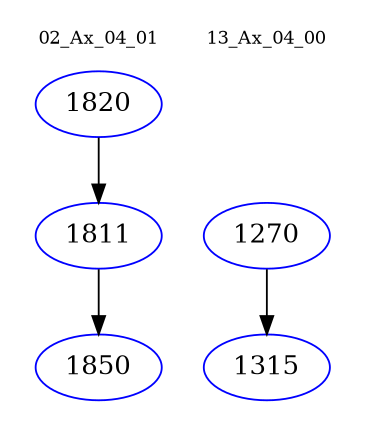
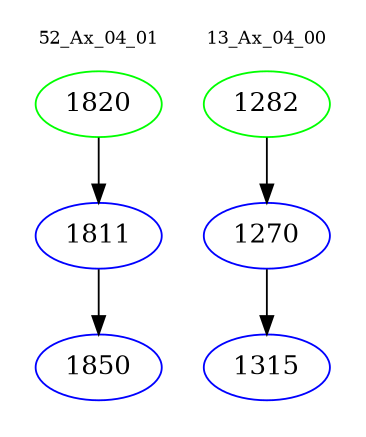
(99, 39) -> (99, 39)
(99, 104) -> (99, 104)
none -> (267, 104)
